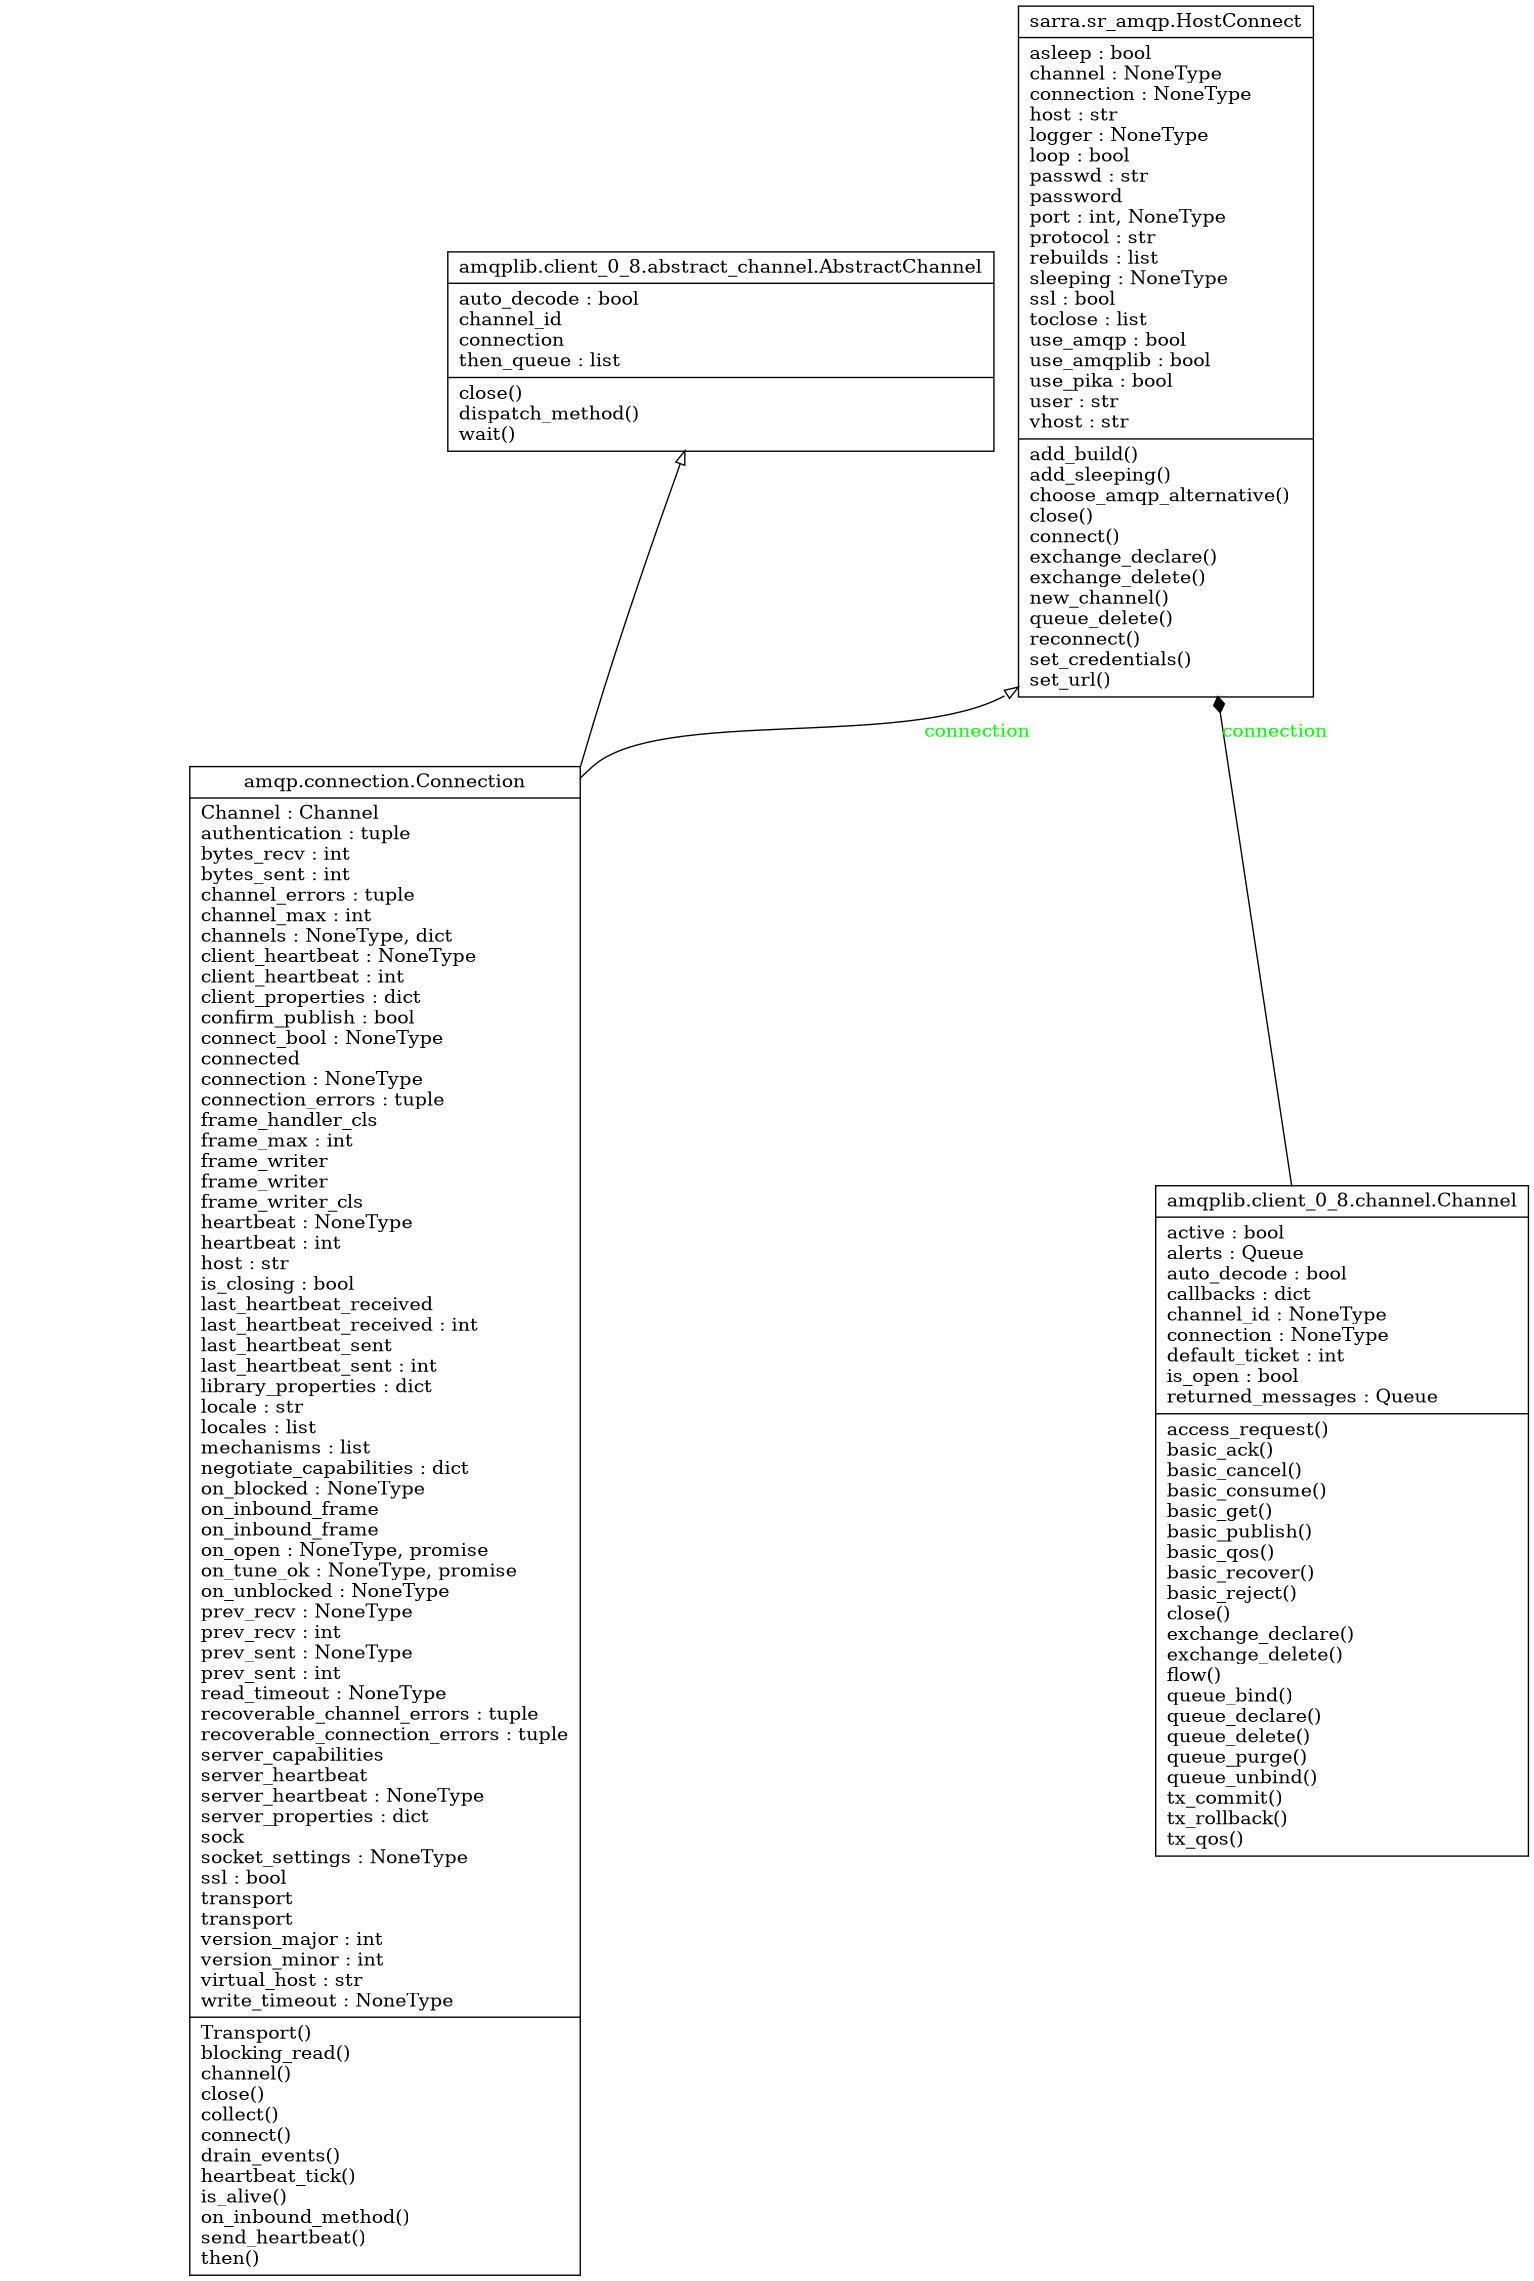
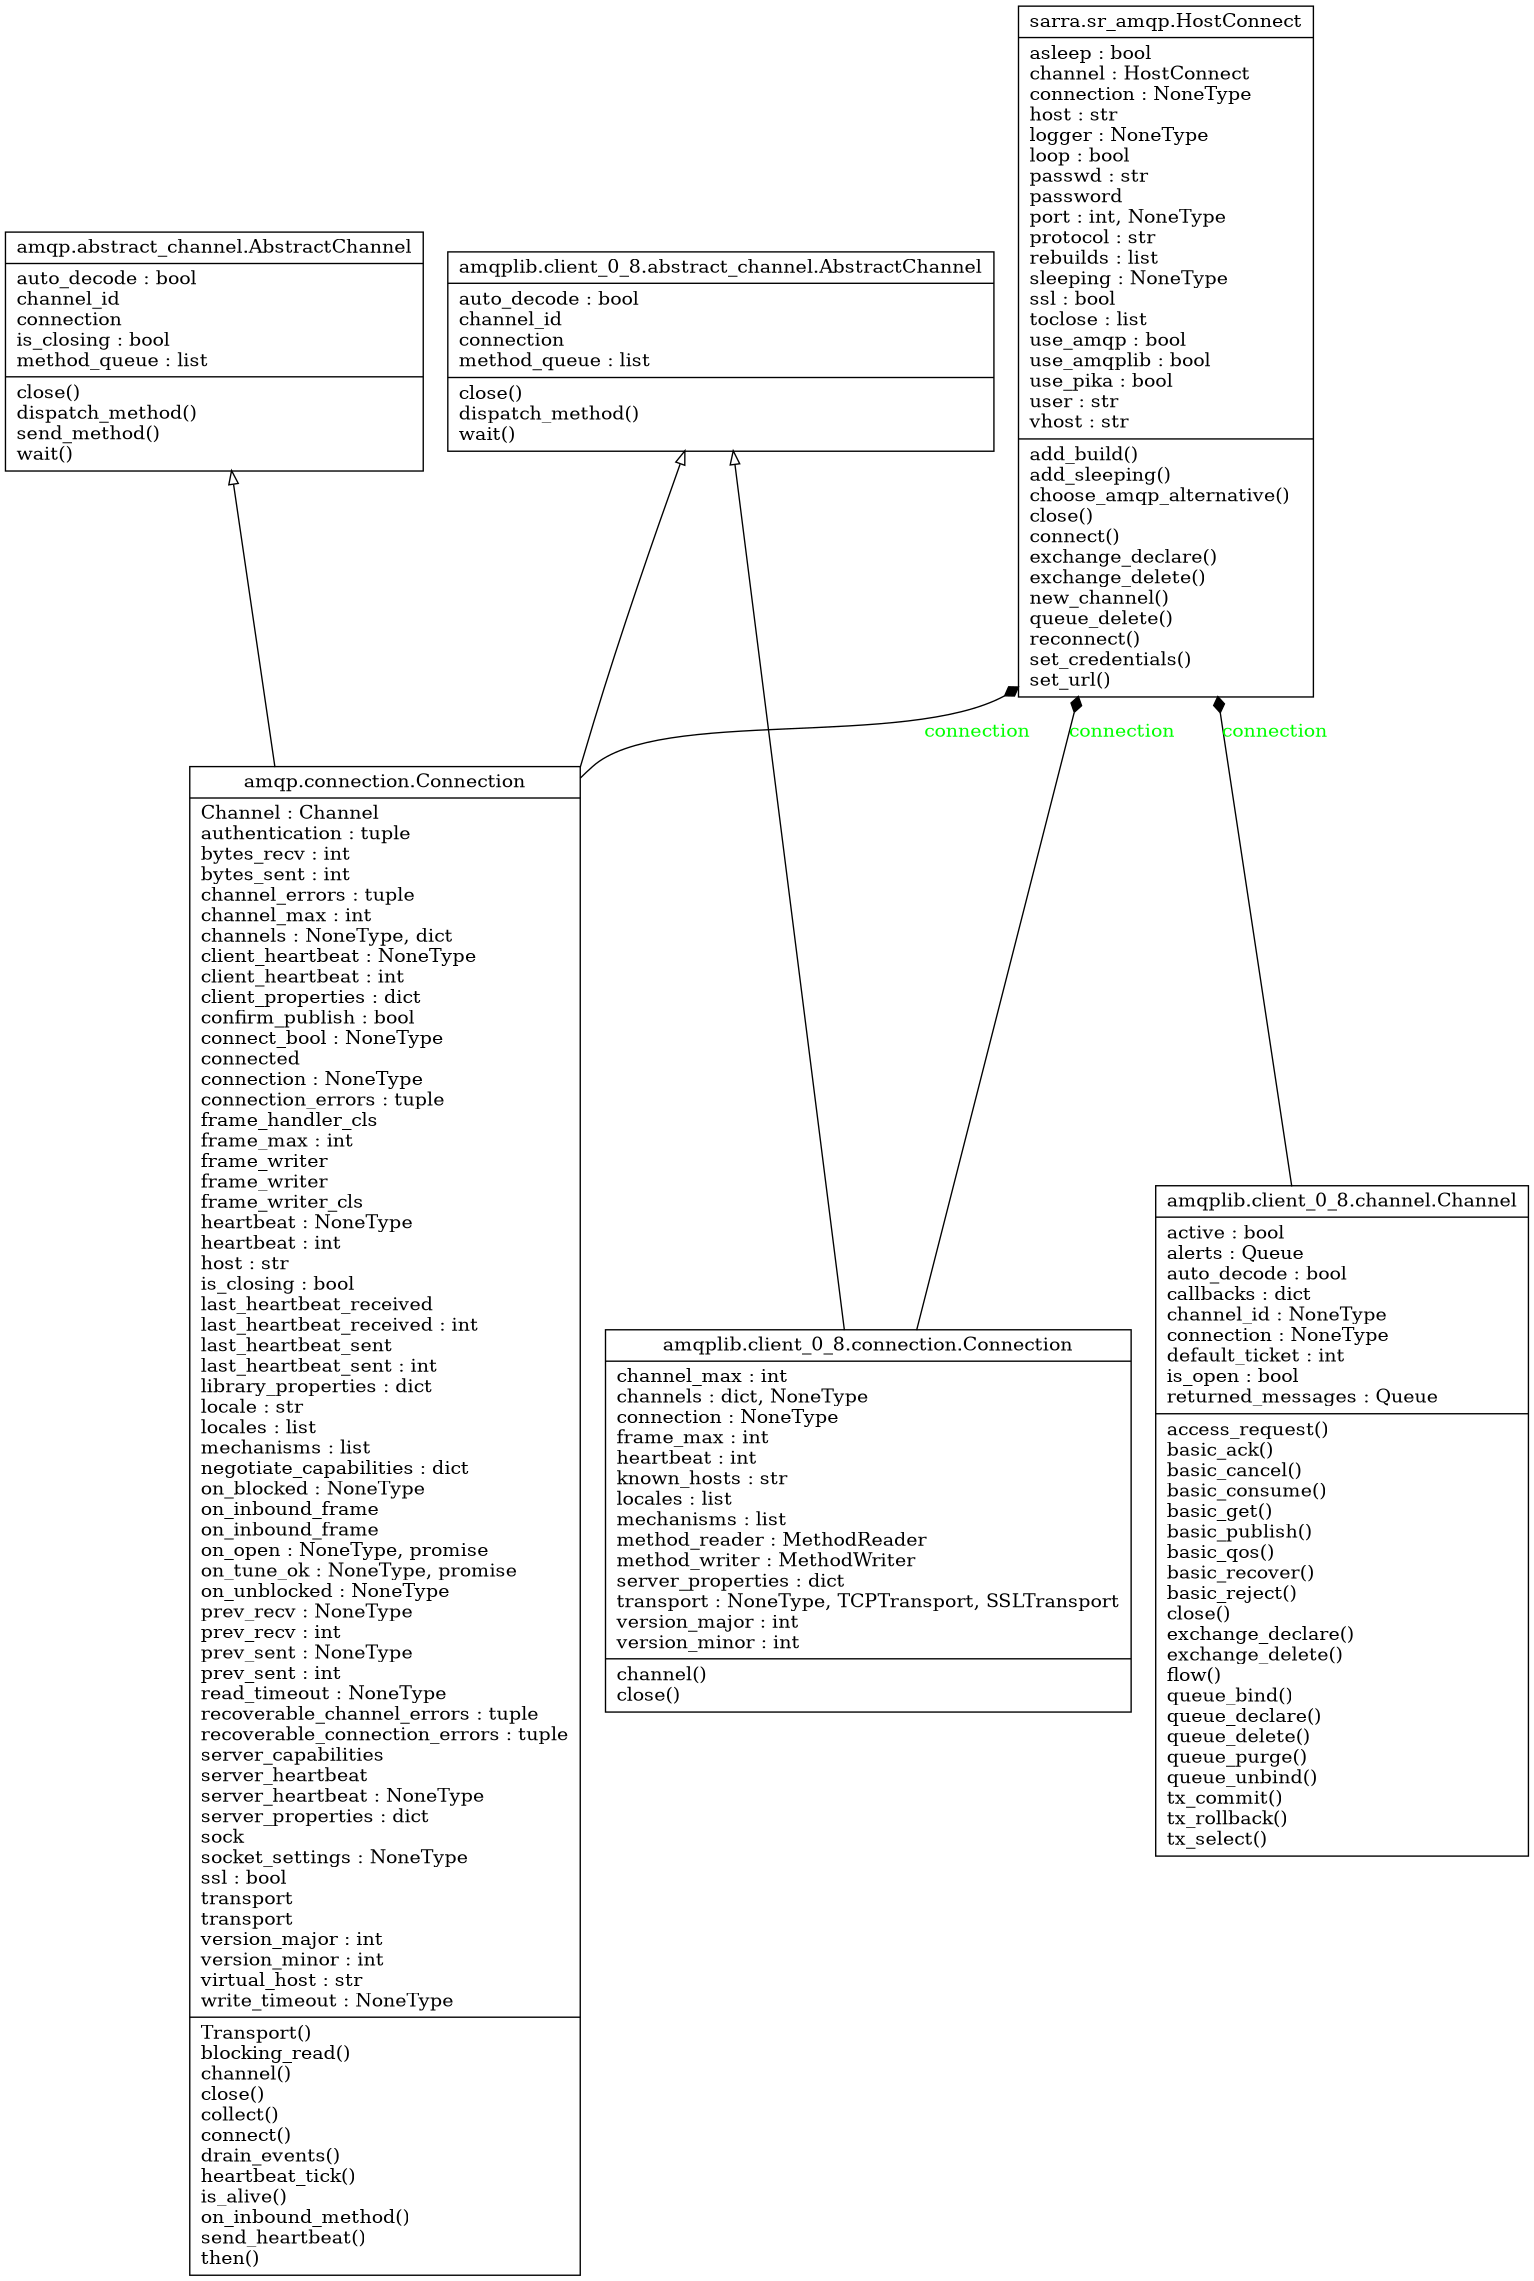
(1126, 74) -> (1140, 74)
none -> (214, 352)
(540, 360) -> (555, 360)
(789, 729) -> (789, 729)
none -> (868, 1521)
(1206, 1839) -> (1217, 1839)
